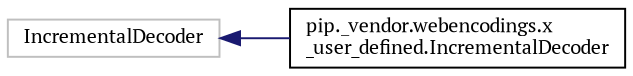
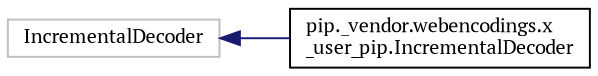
(458, 38) -> (440, 38)
